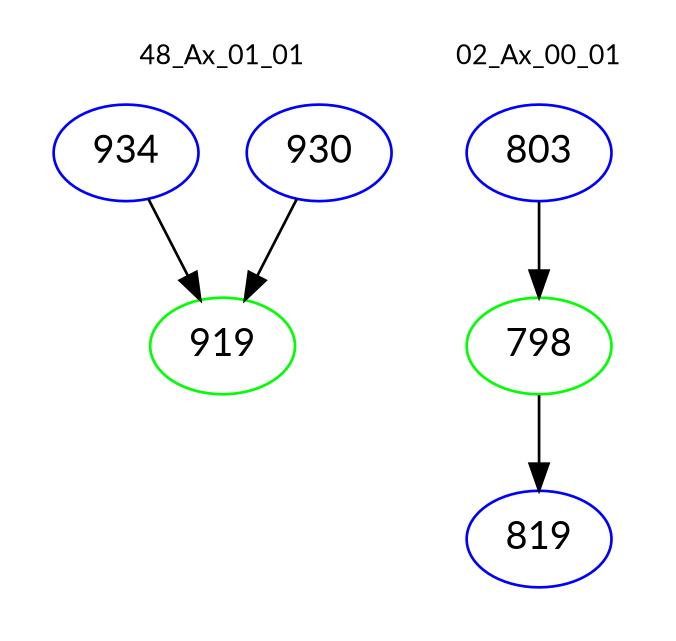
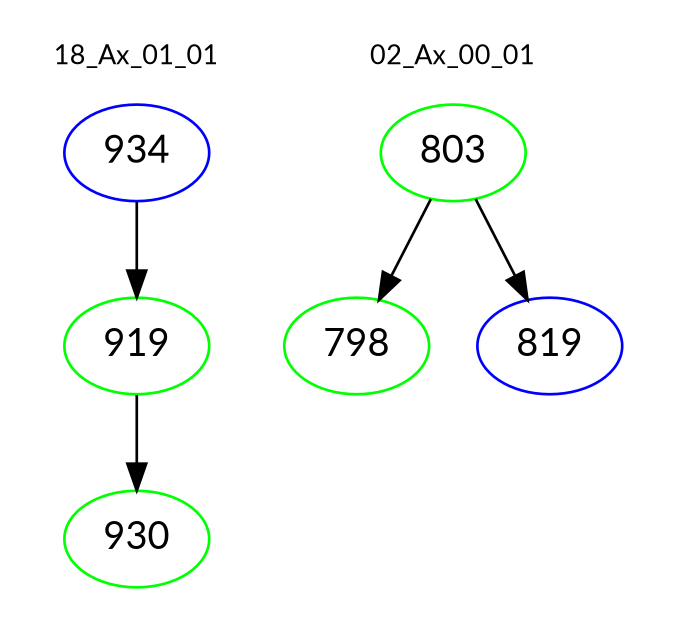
(223, 58) -> (137, 58)
(319, 153) -> (137, 539)
(539, 153) -> (453, 153)
(277, 237) -> (137, 429)
(539, 429) -> (495, 237)
